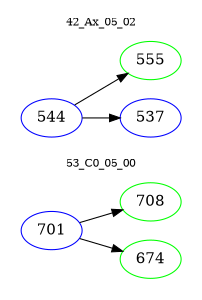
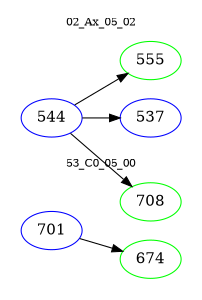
(101, 23) -> (101, 23)
(96, 218) -> (102, 161)
